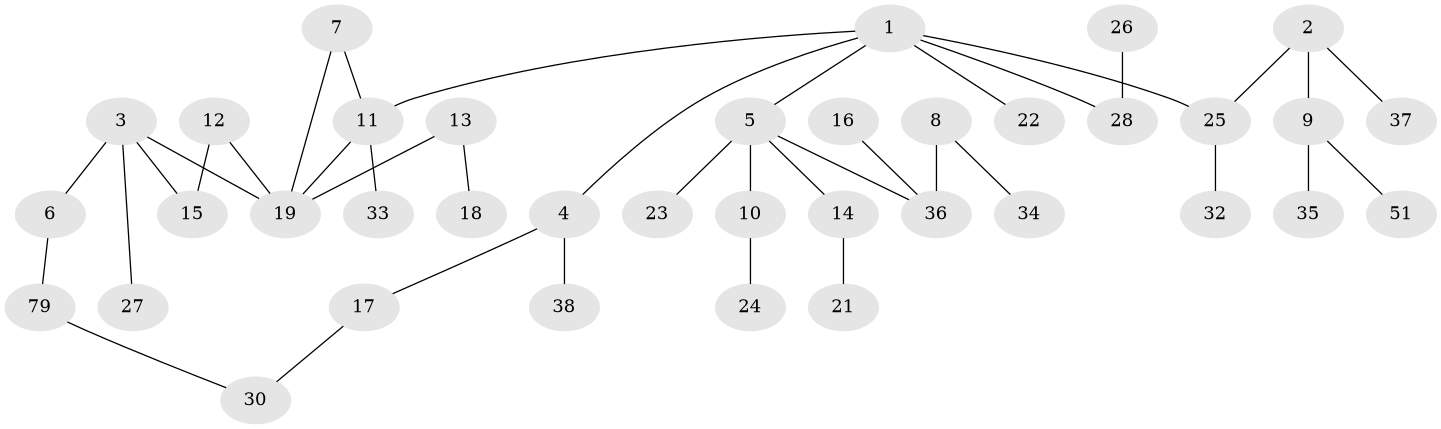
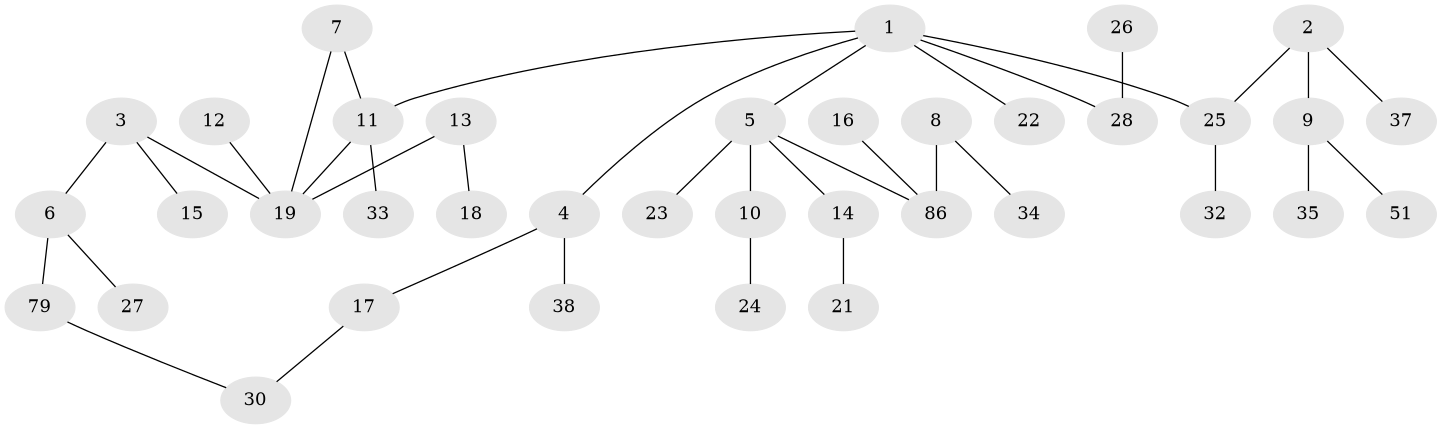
(205, 160) -> none
(127, 214) -> (92, 261)
(936, 214) -> (936, 214)
